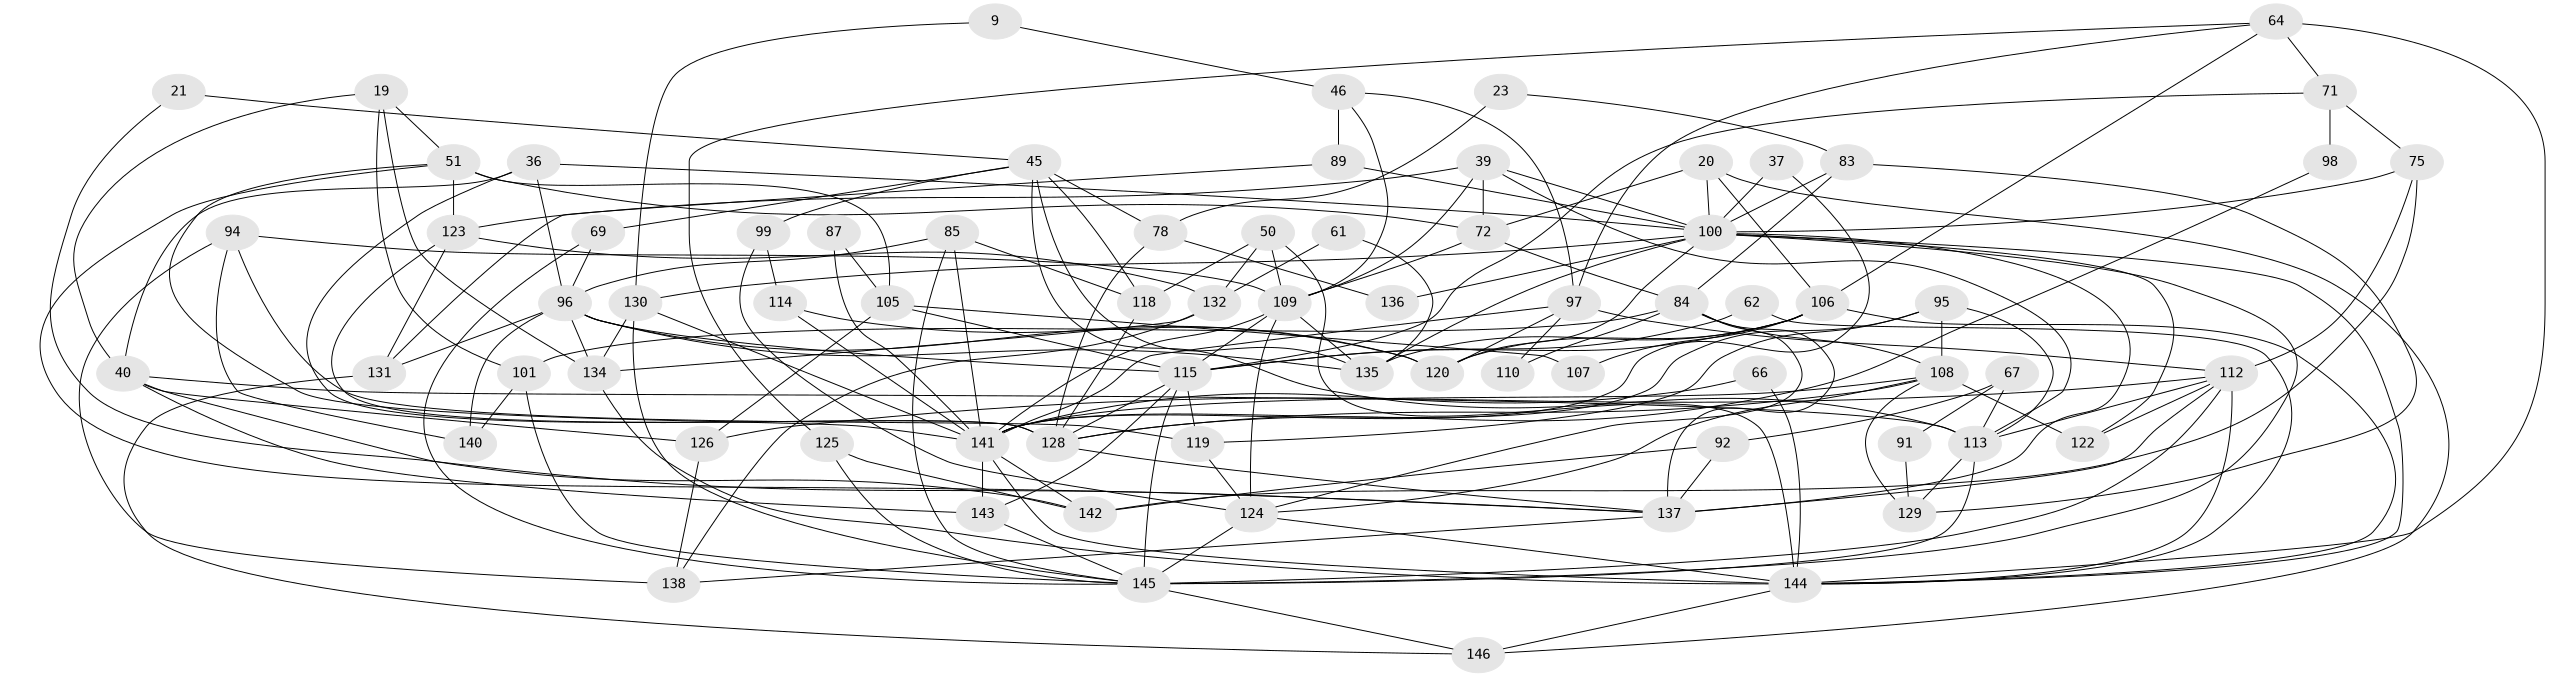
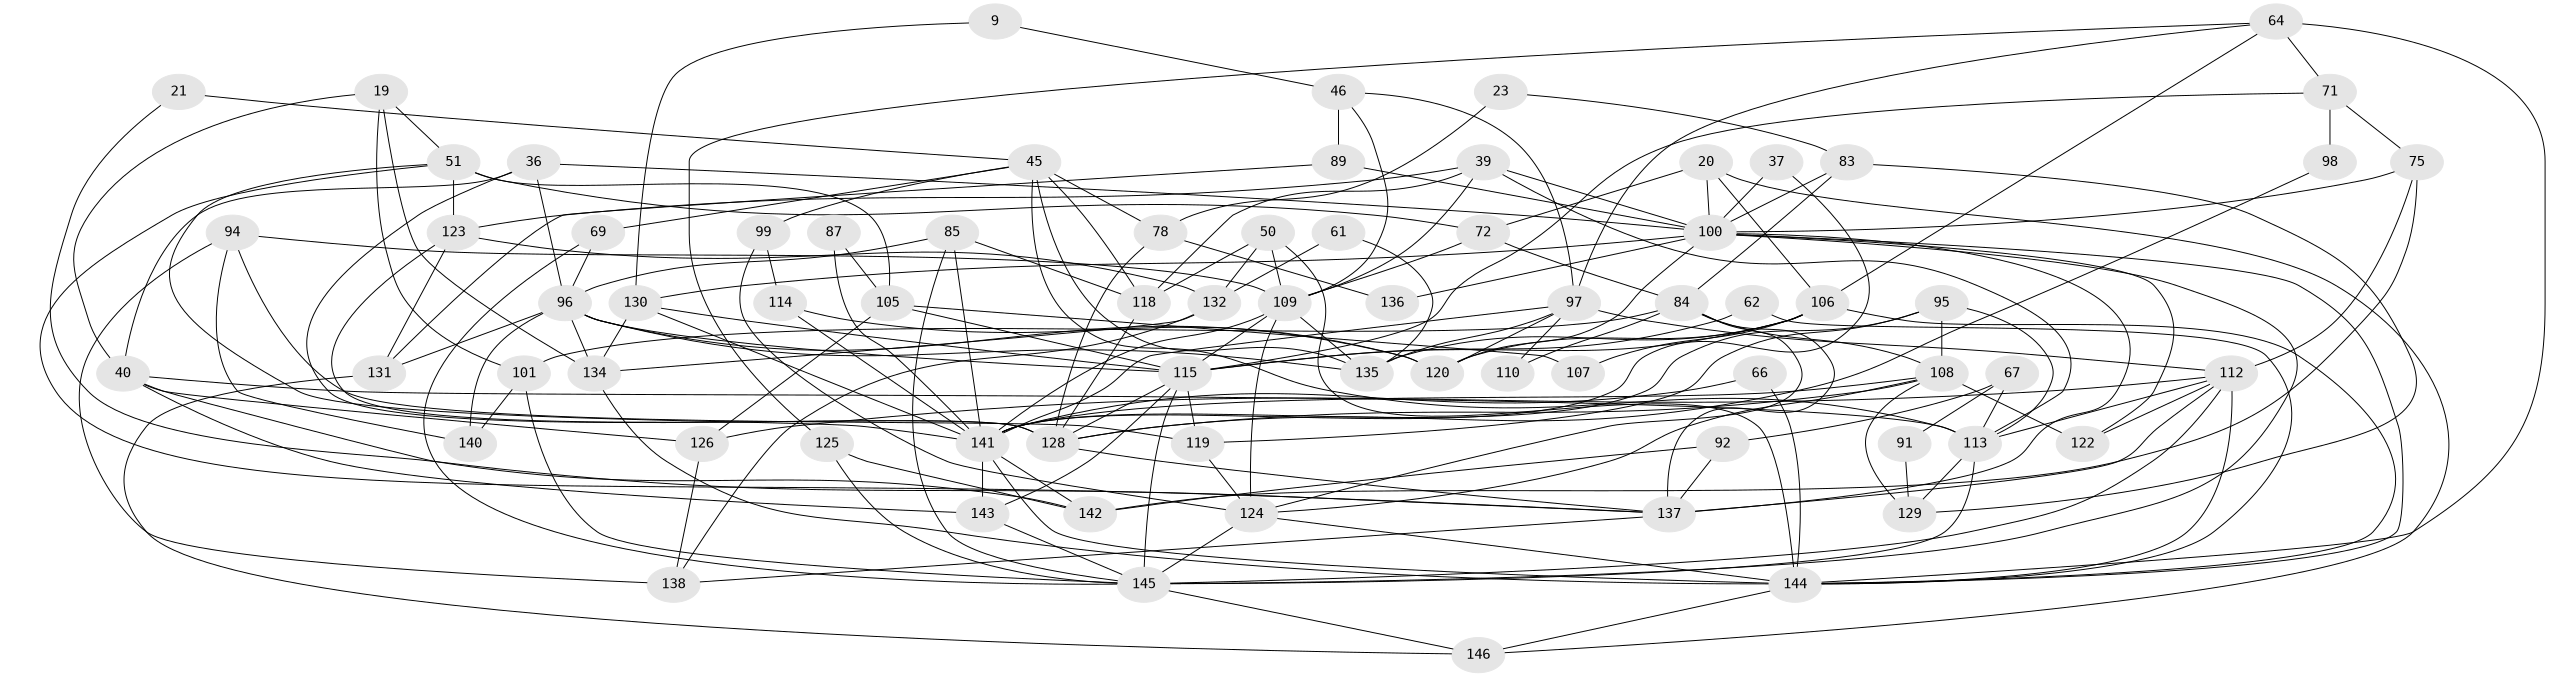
(1483, 198) -> (1238, 213)
(1531, 289) -> (1470, 337)
(813, 528) -> (897, 340)
